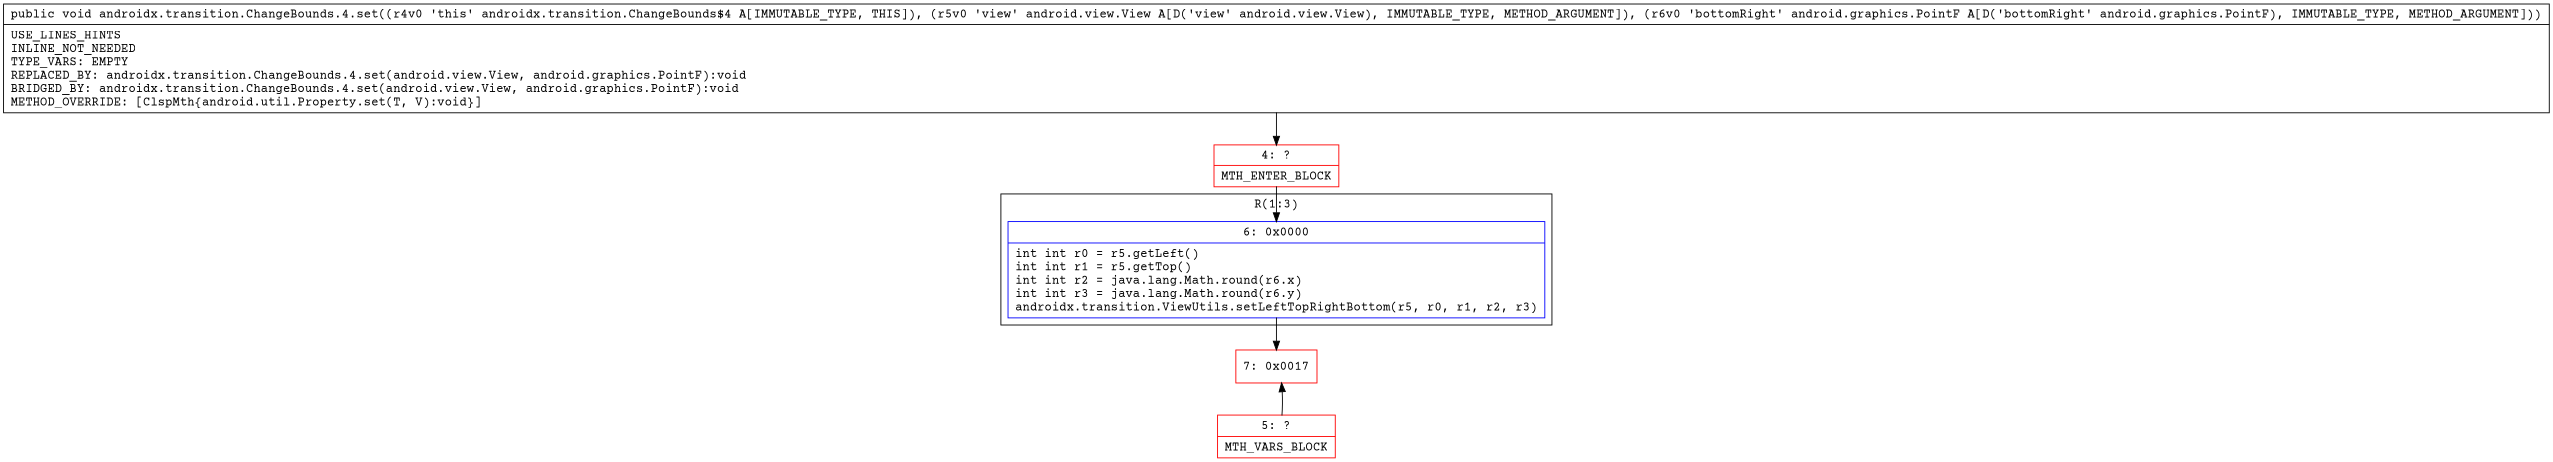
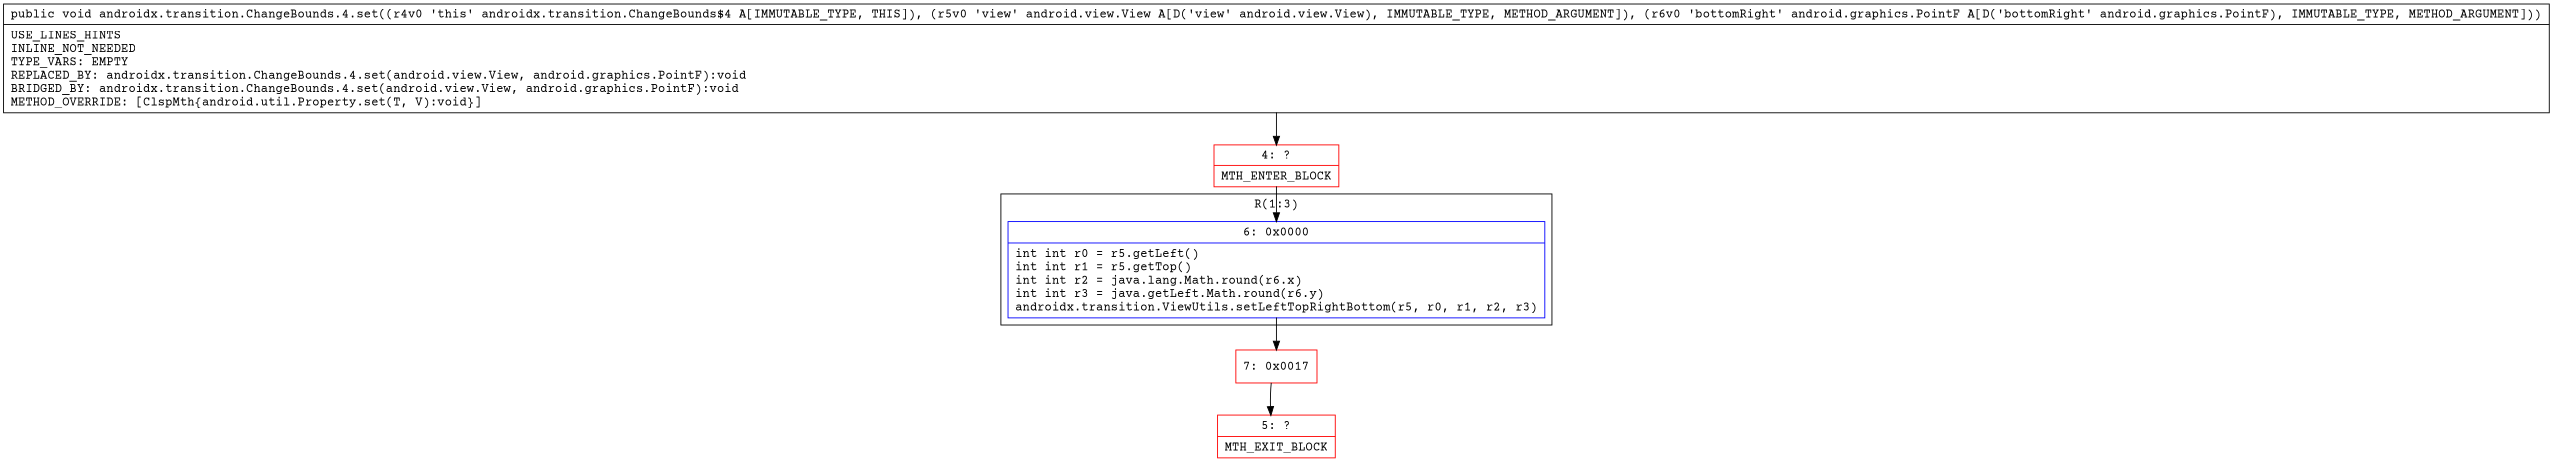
(1159, 293) -> (1170, 293)
(1282, 404) -> (1271, 395)
(1276, 447) -> (1276, 447)
